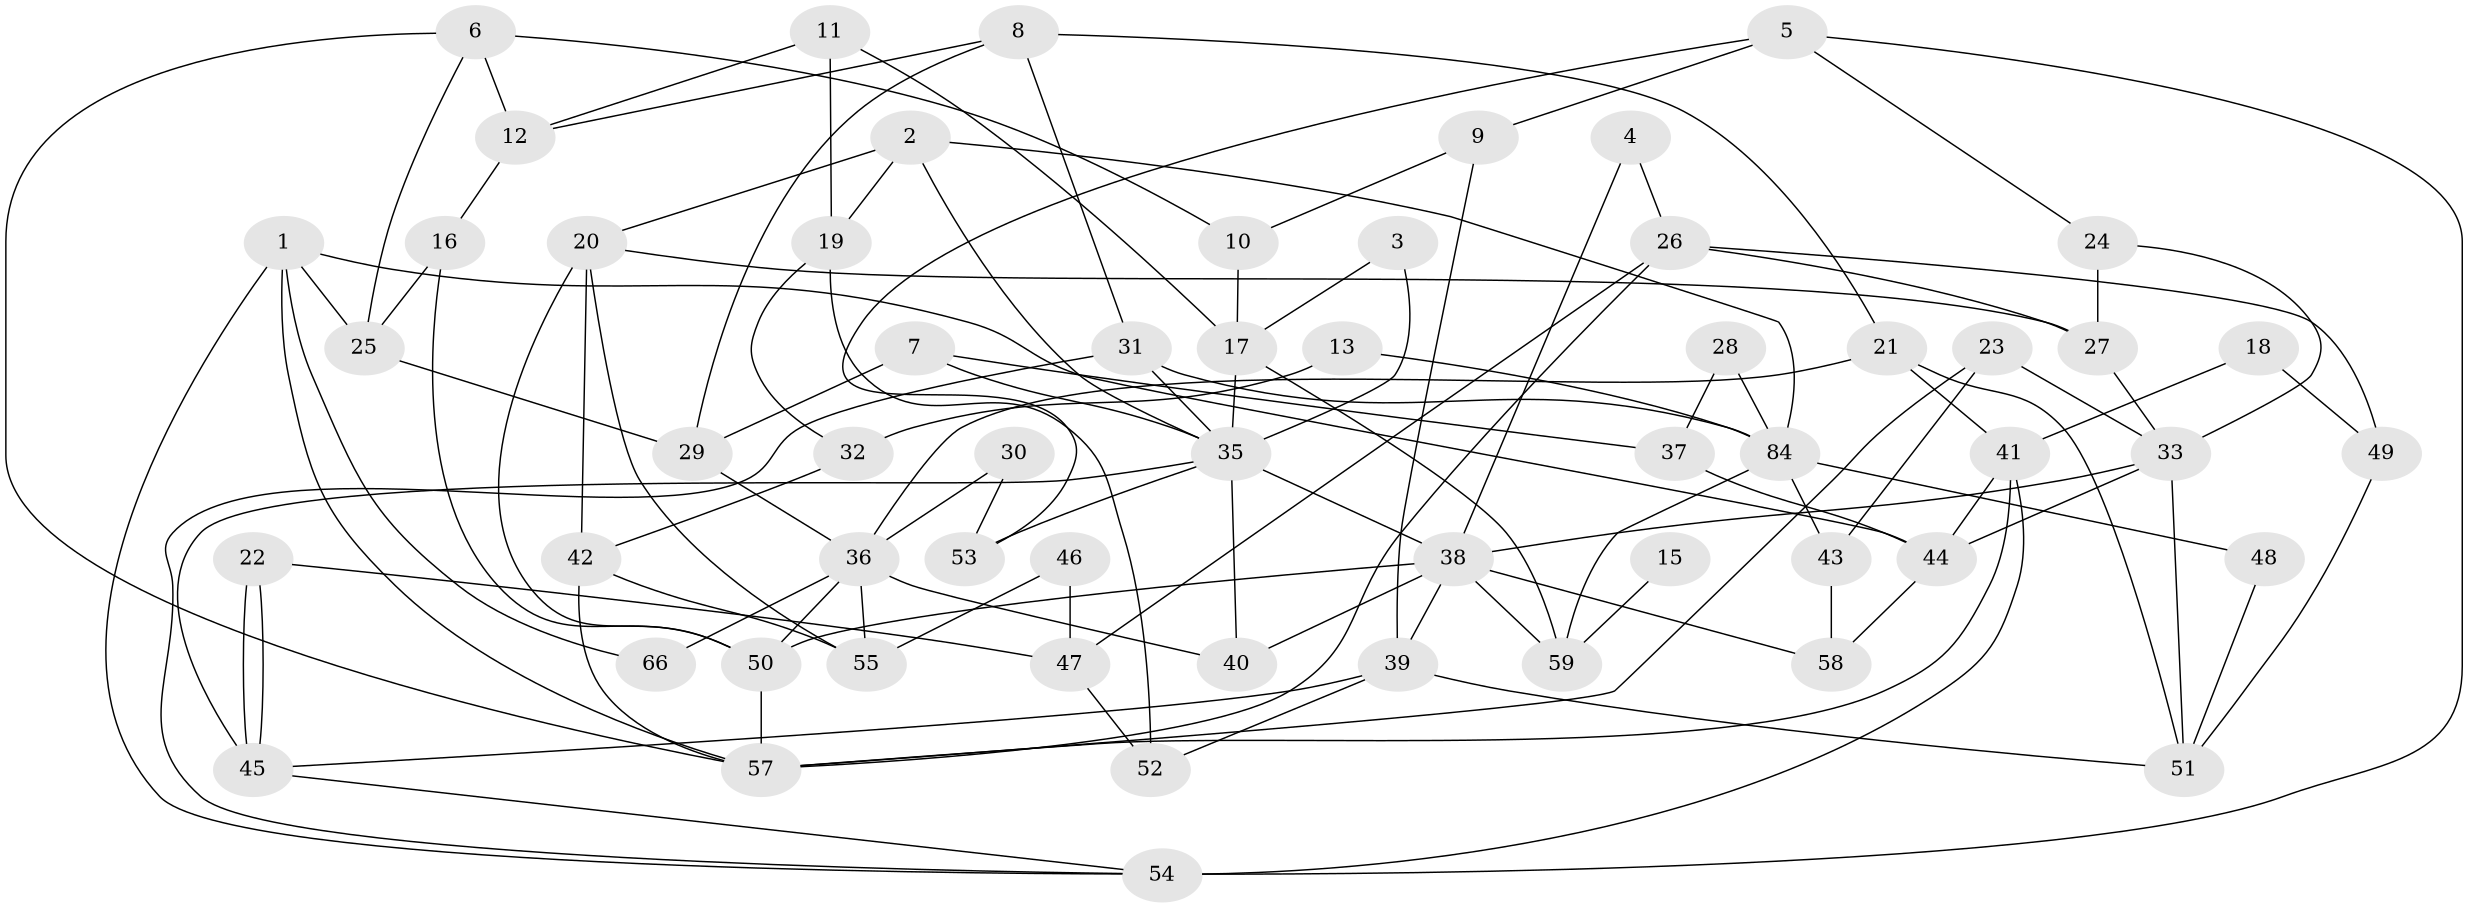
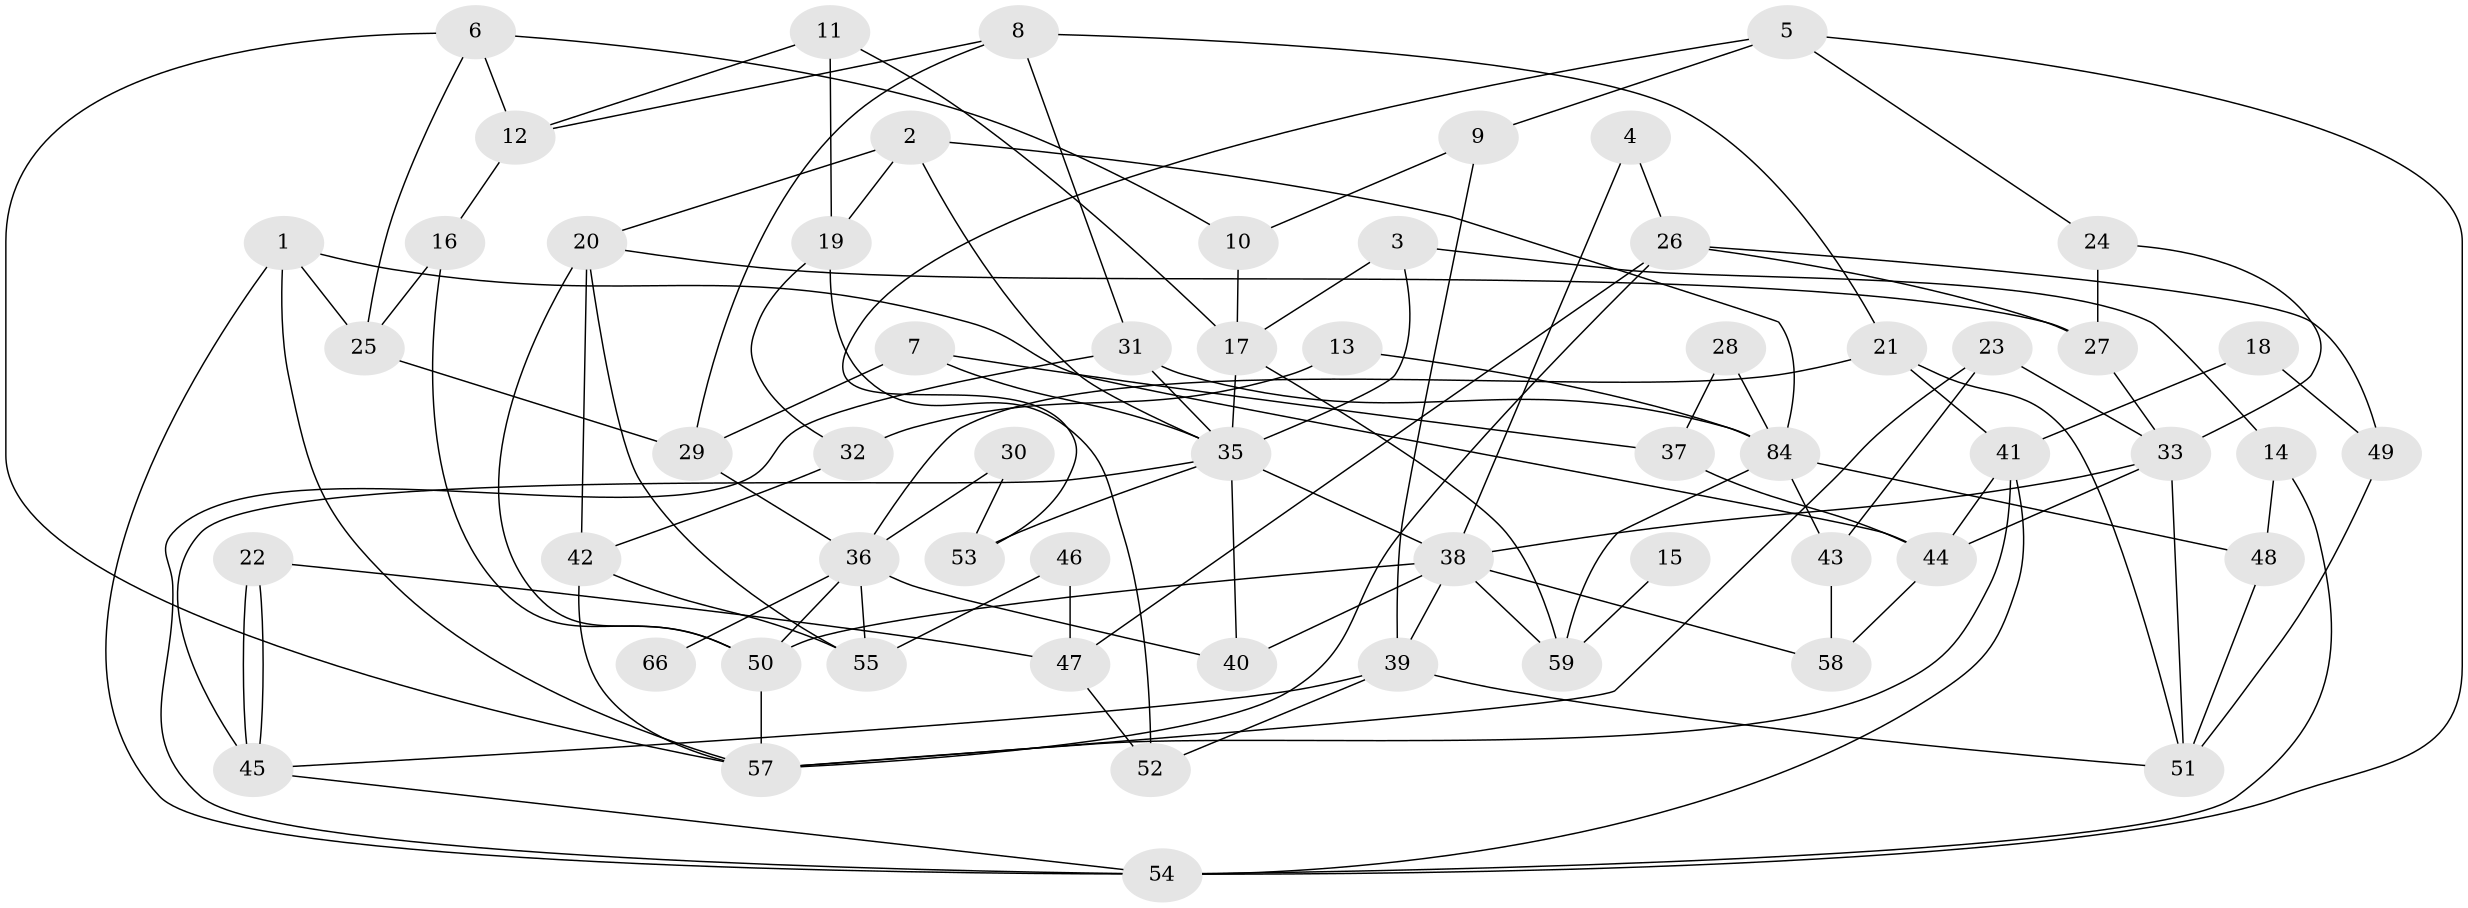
none -> (2276, 454)
(388, 519) -> none
